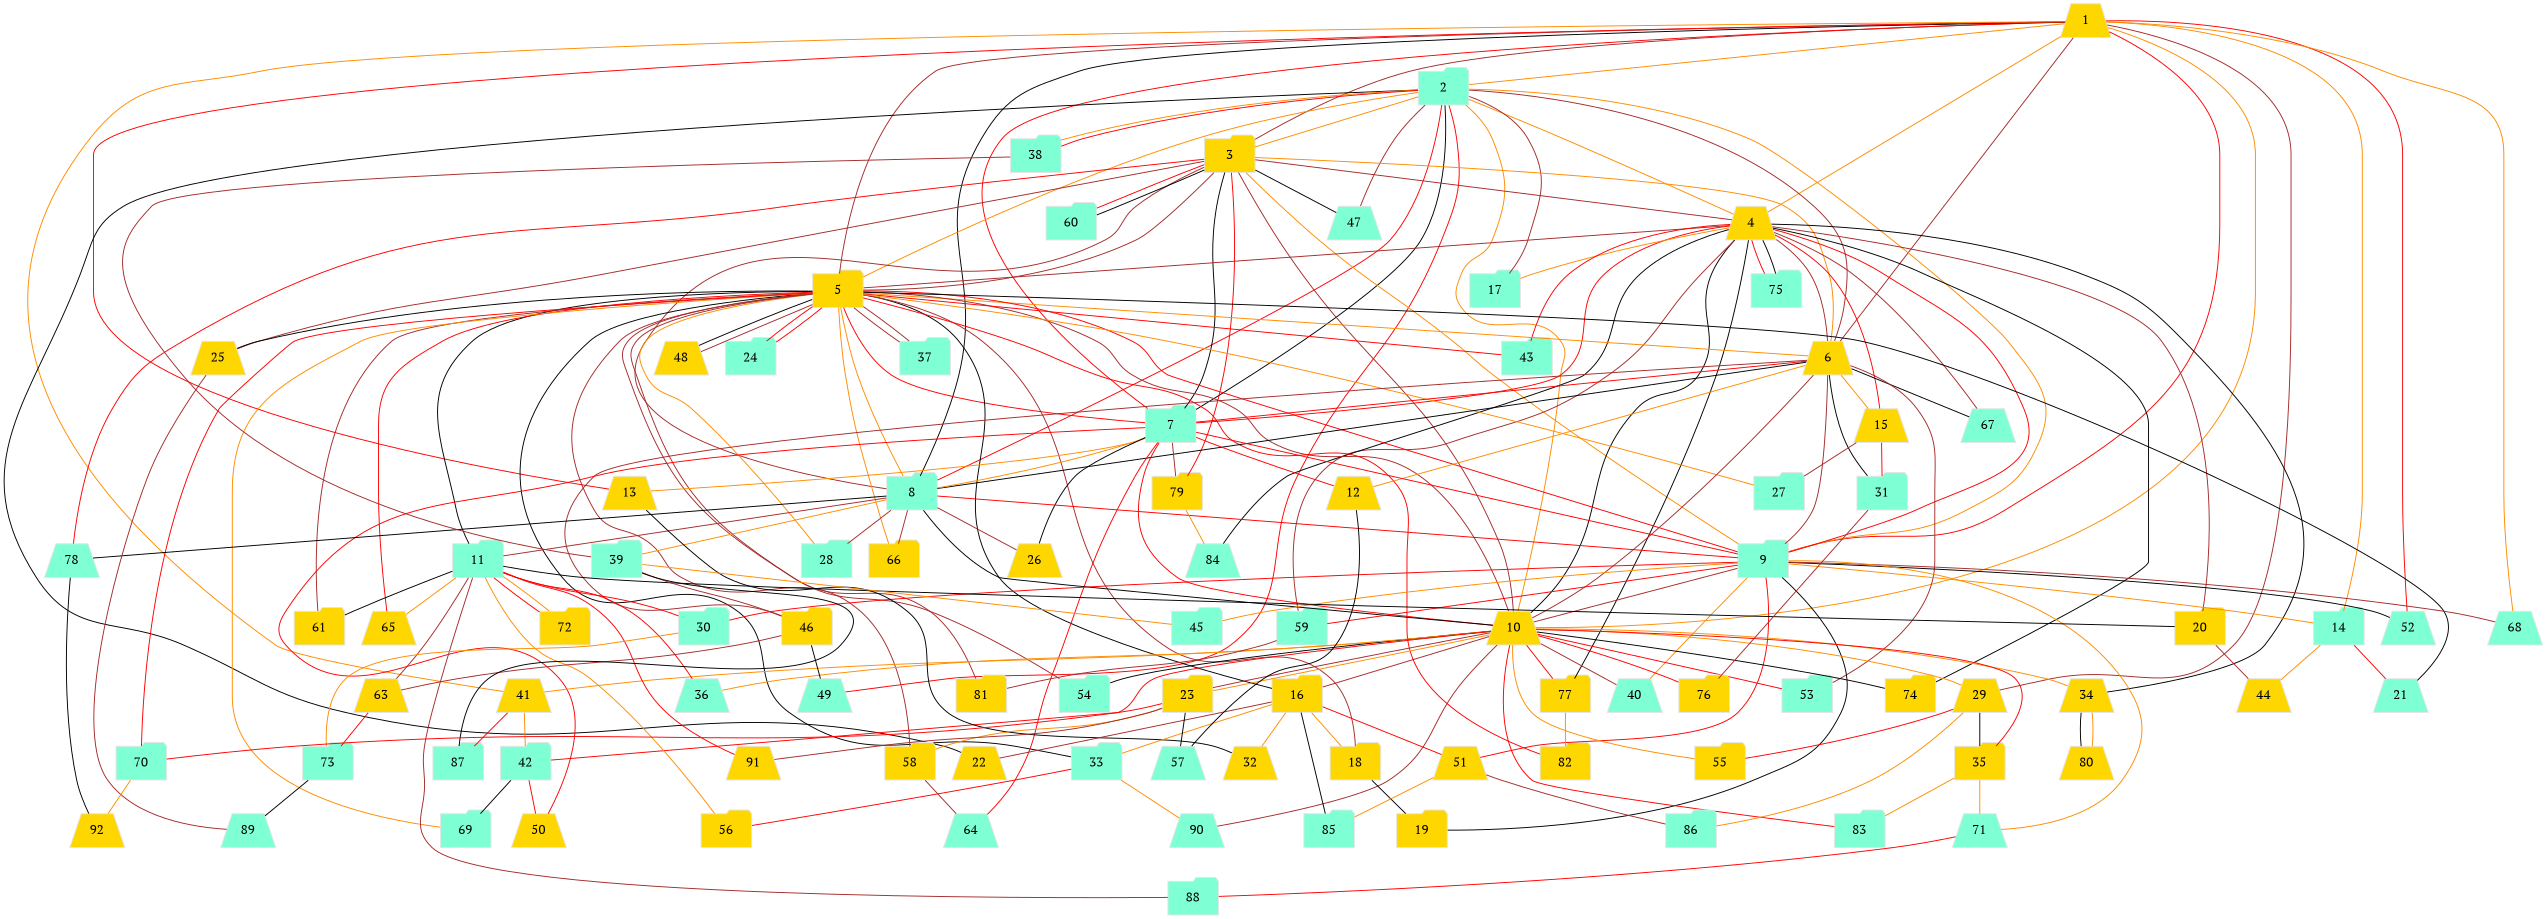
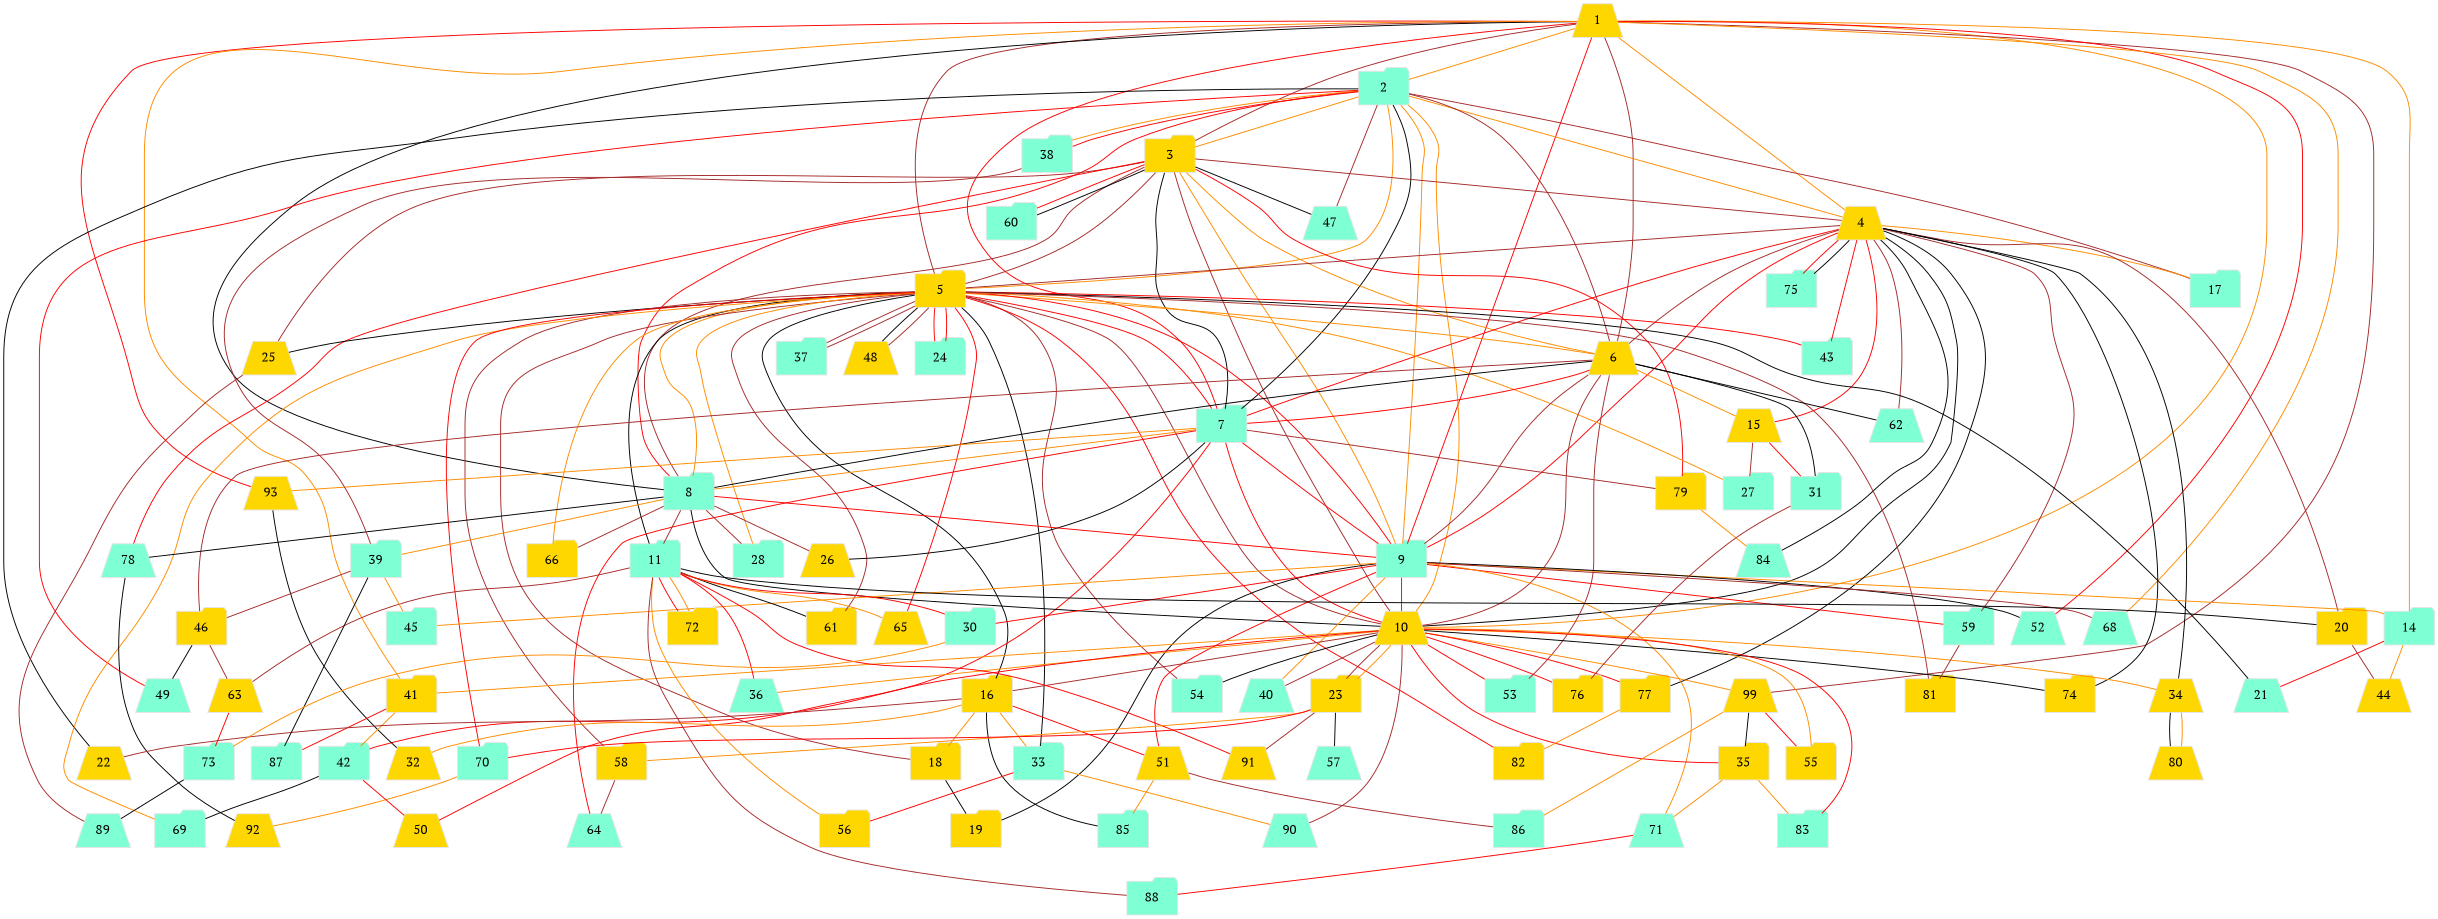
(1988, 426) -> (1897, 426)
(630, 493) -> (271, 493)
(1354, 493) -> none
(524, 696) -> (412, 696)
(1980, 696) -> (1750, 696)
